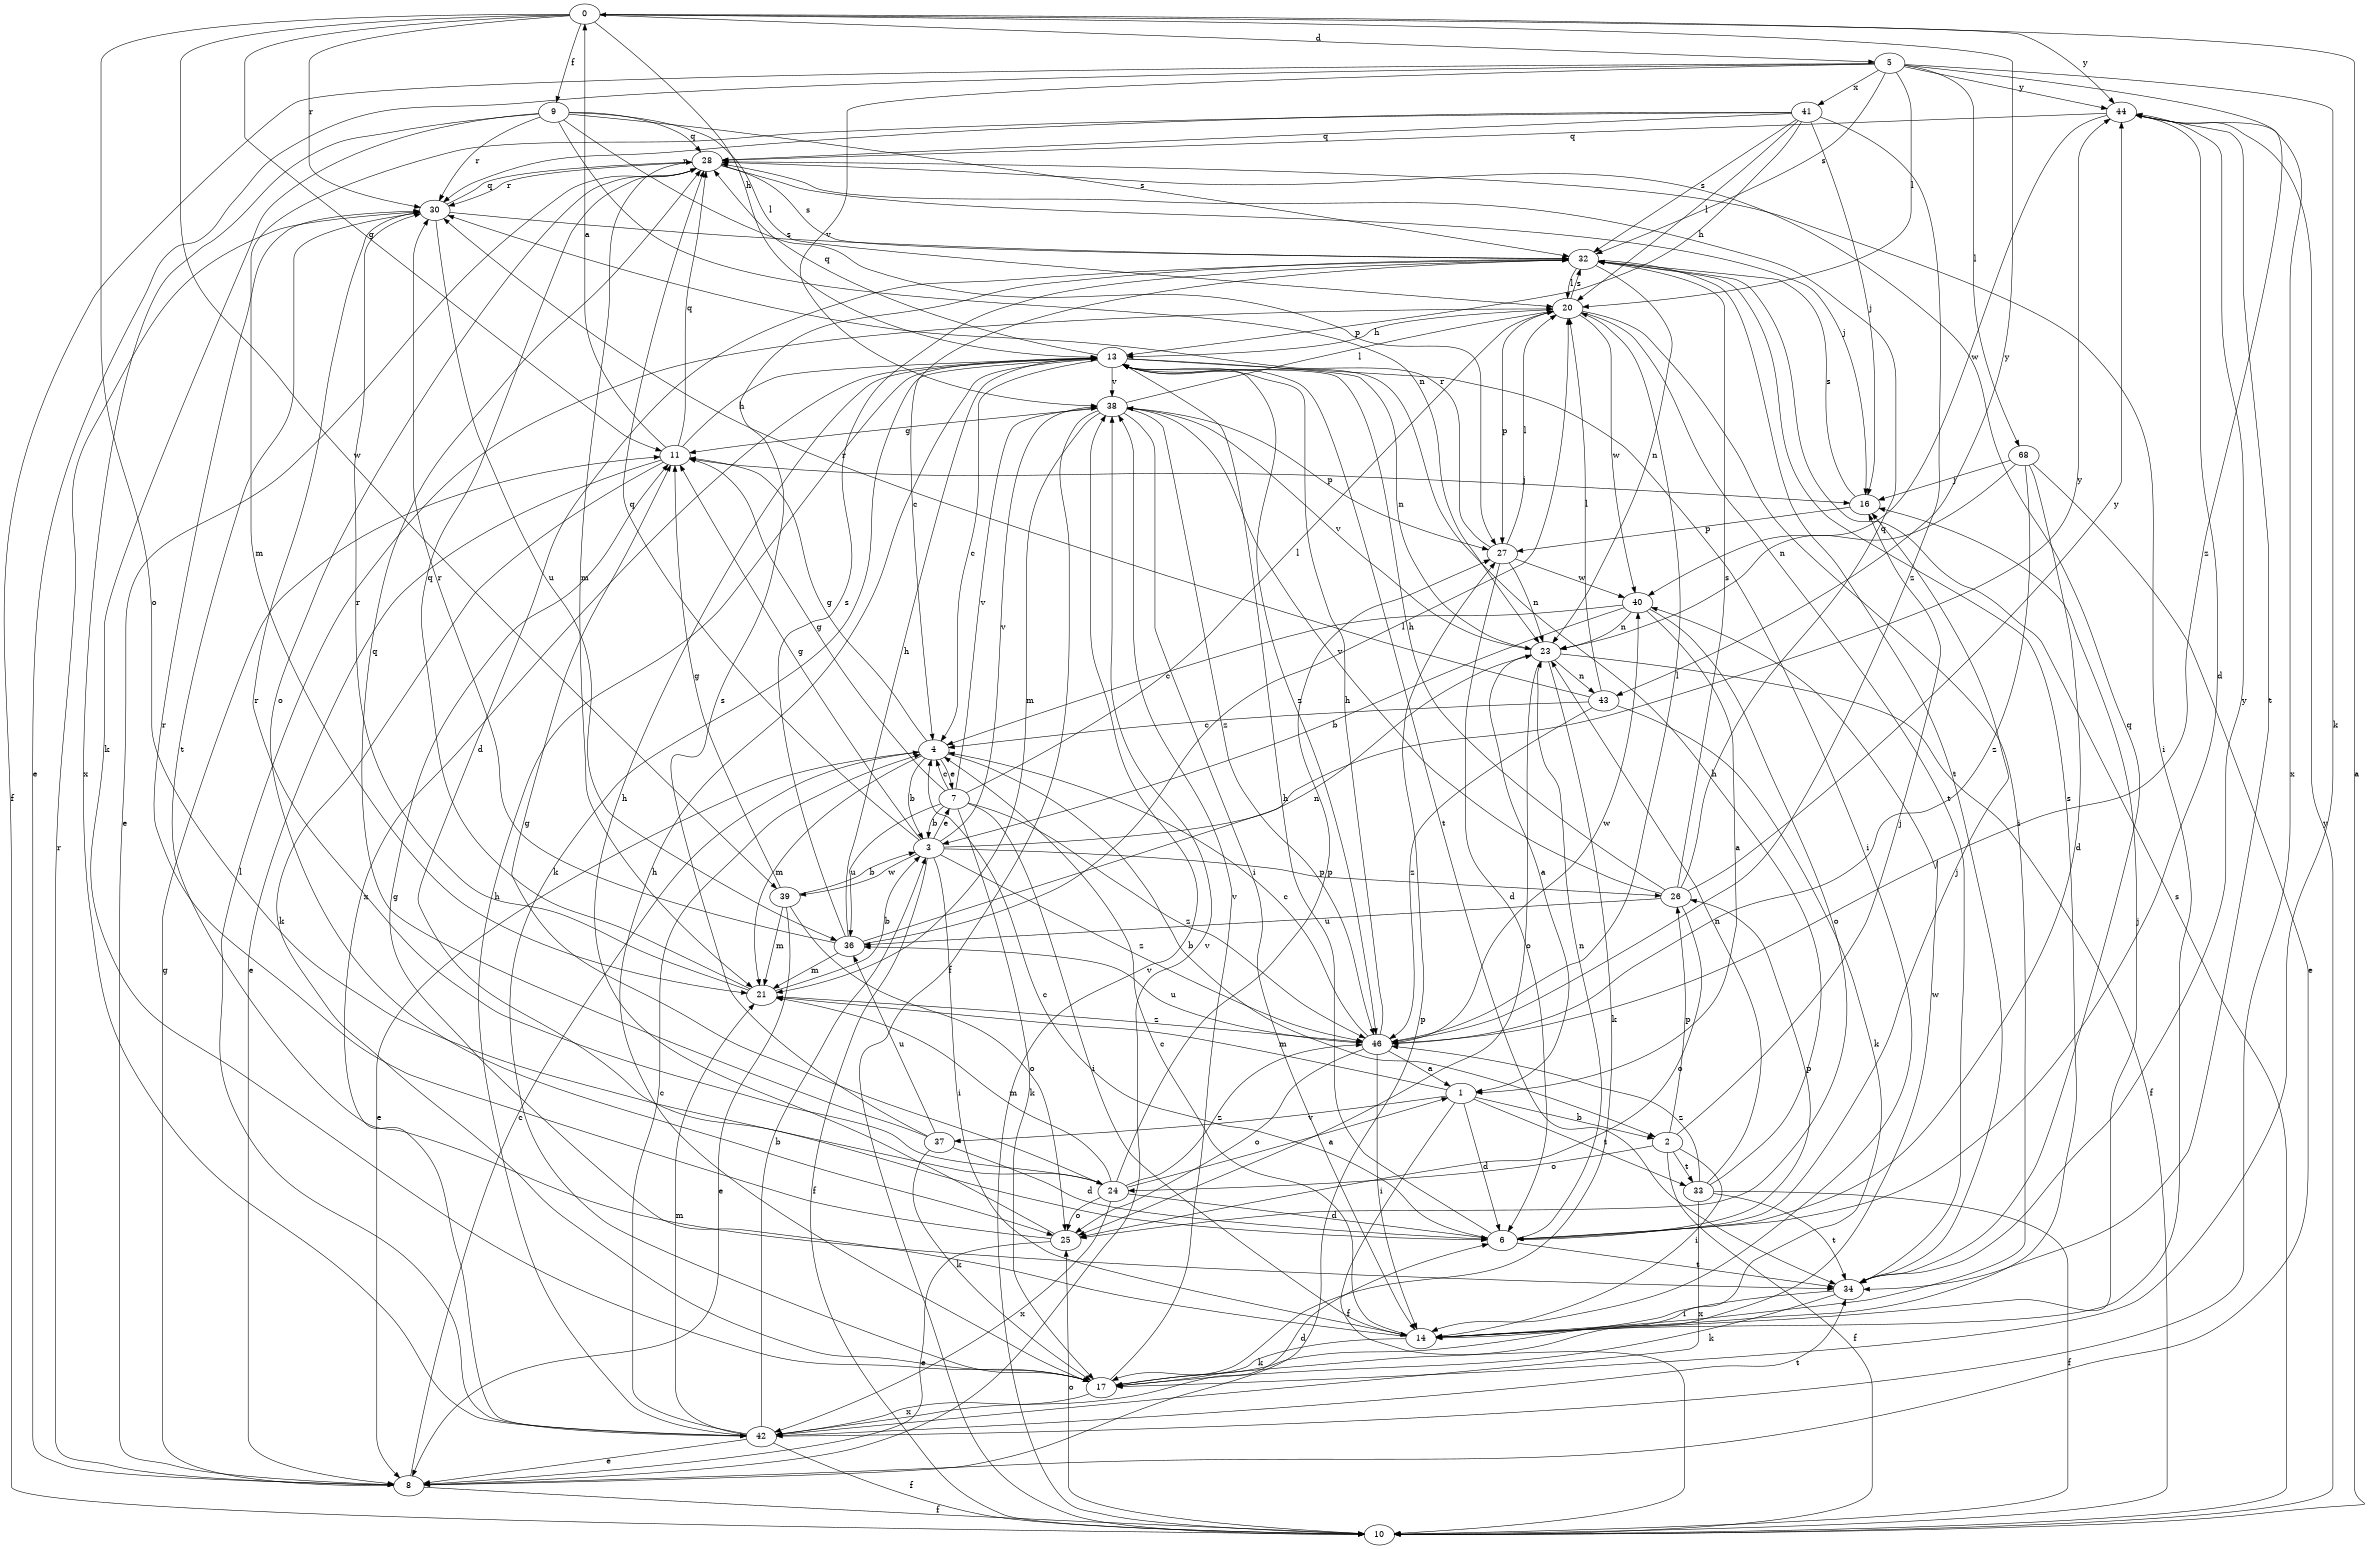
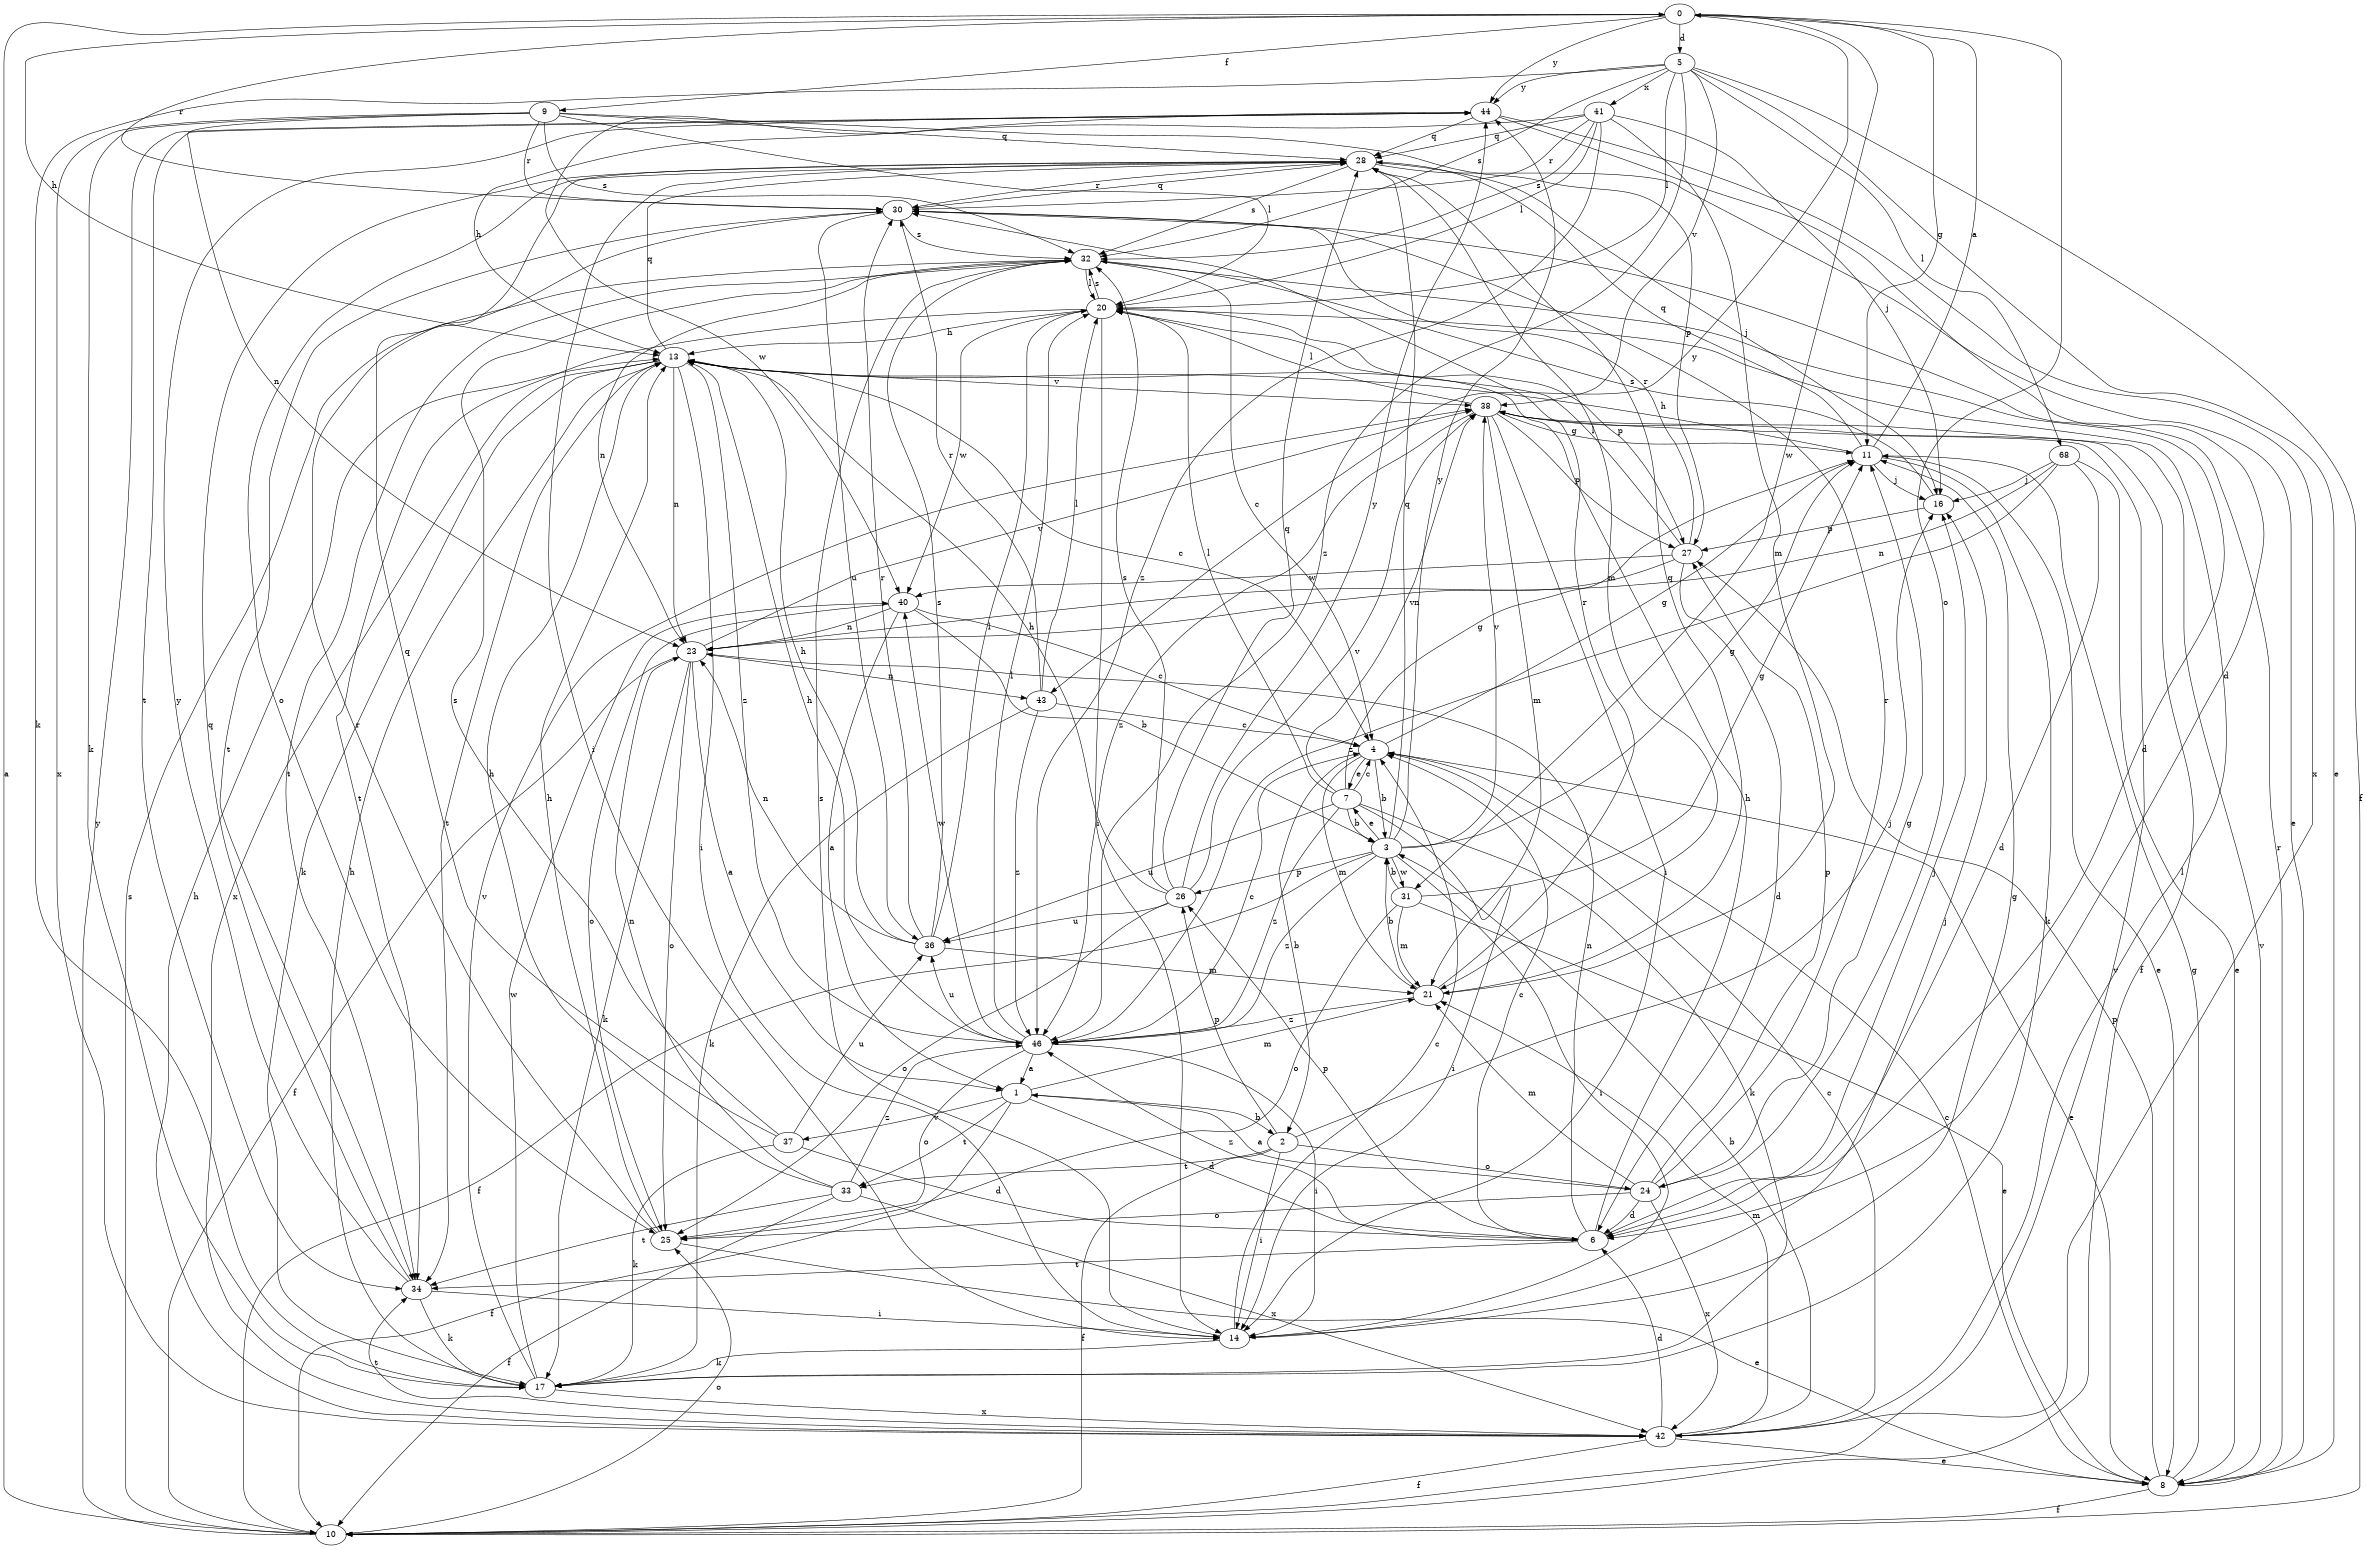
(785, 897) -> (1406, 897)
(1230, 1097) -> (1324, 1185)
